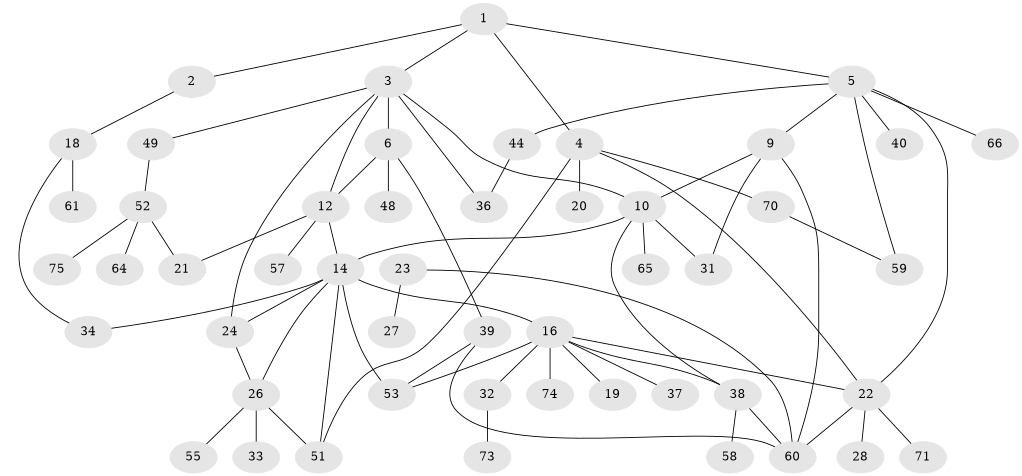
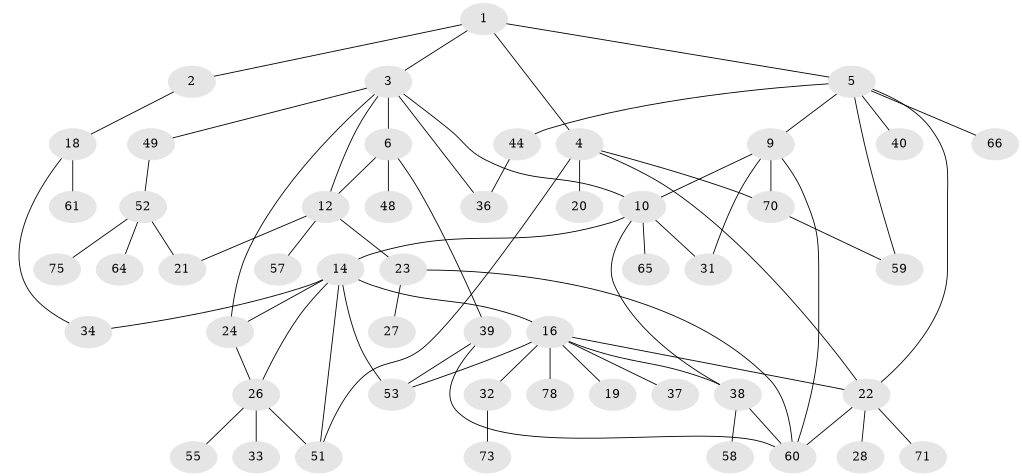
none -> (771, 176)
(333, 238) -> (364, 238)
(550, 395) -> (550, 395)
